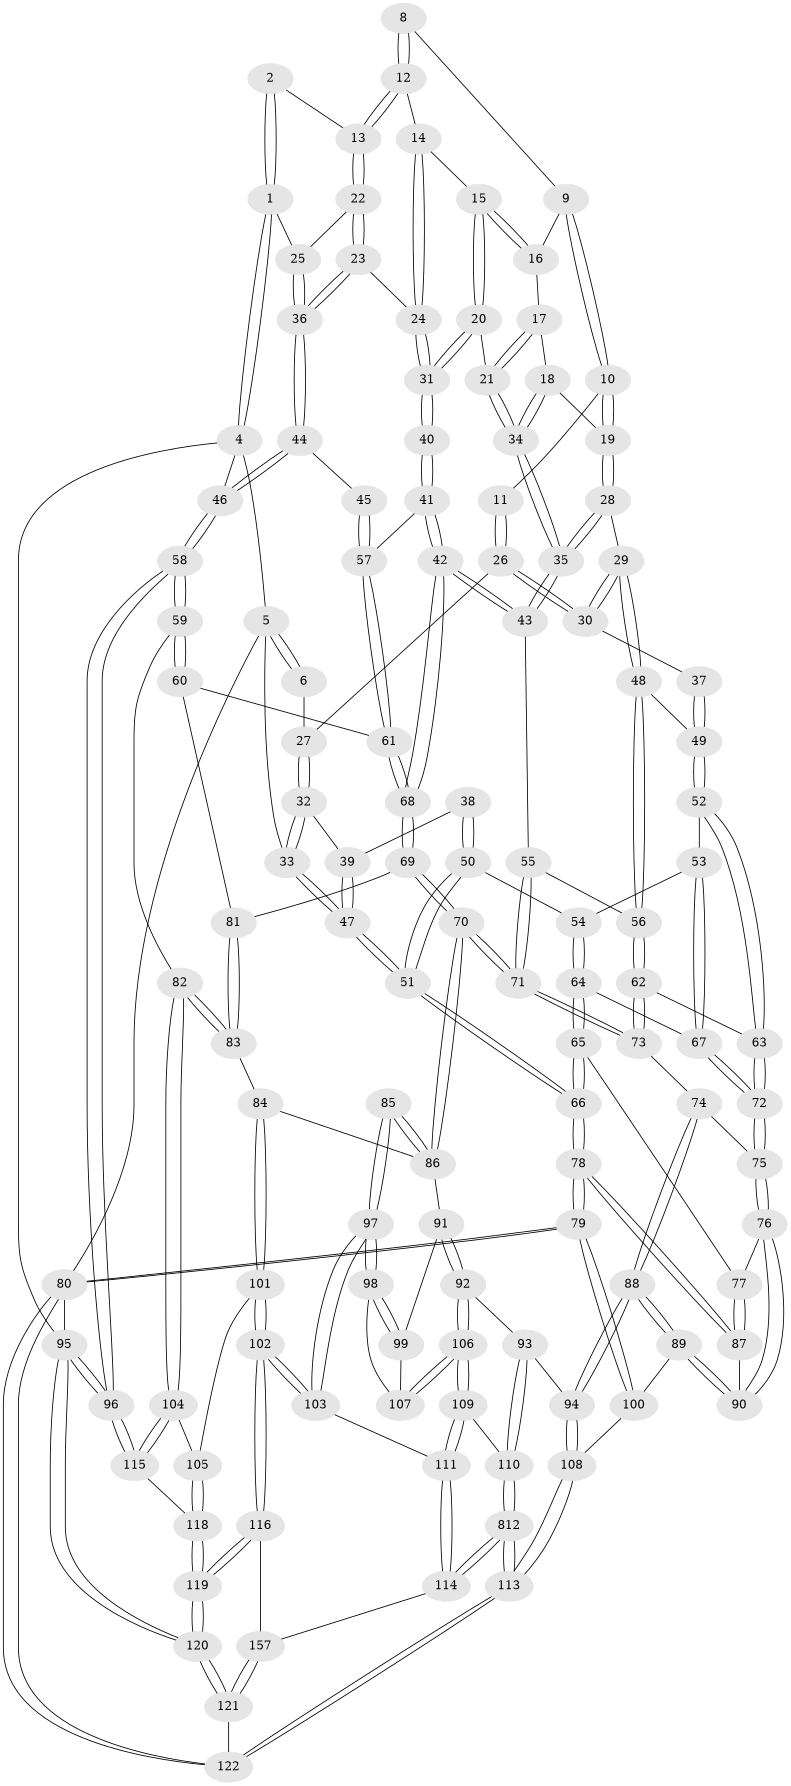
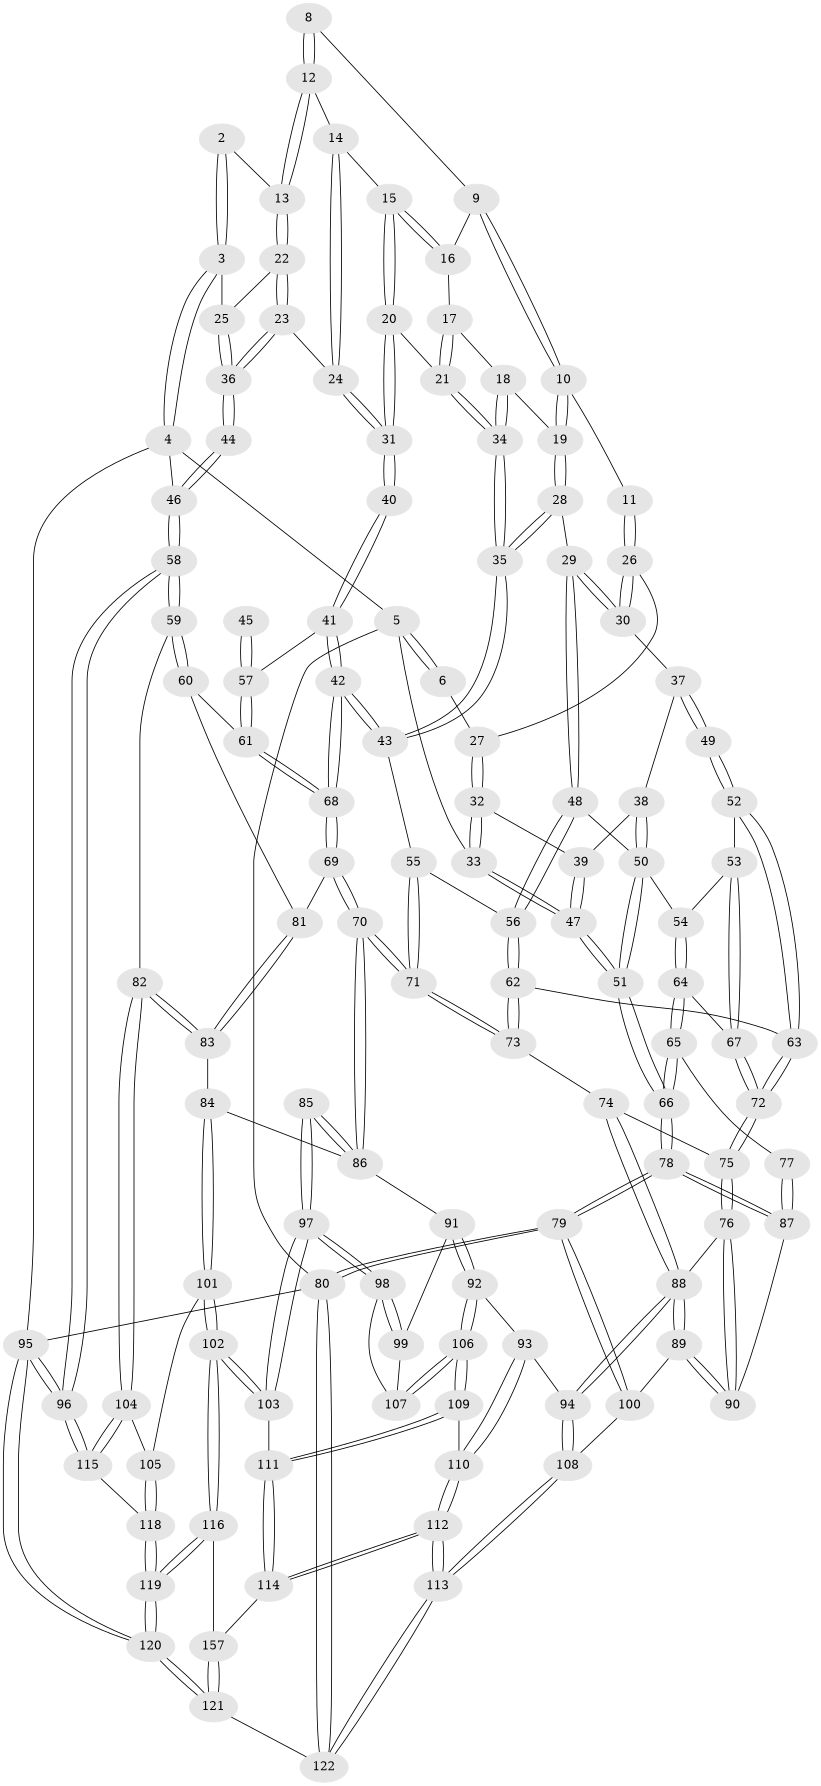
(271, 199) -> (222, 260)
(332, 471) -> none
(669, 712) -> (605, 830)
none -> (660, 742)
(752, 1255) -> (703, 1255)
(509, 1526) -> (438, 1526)
